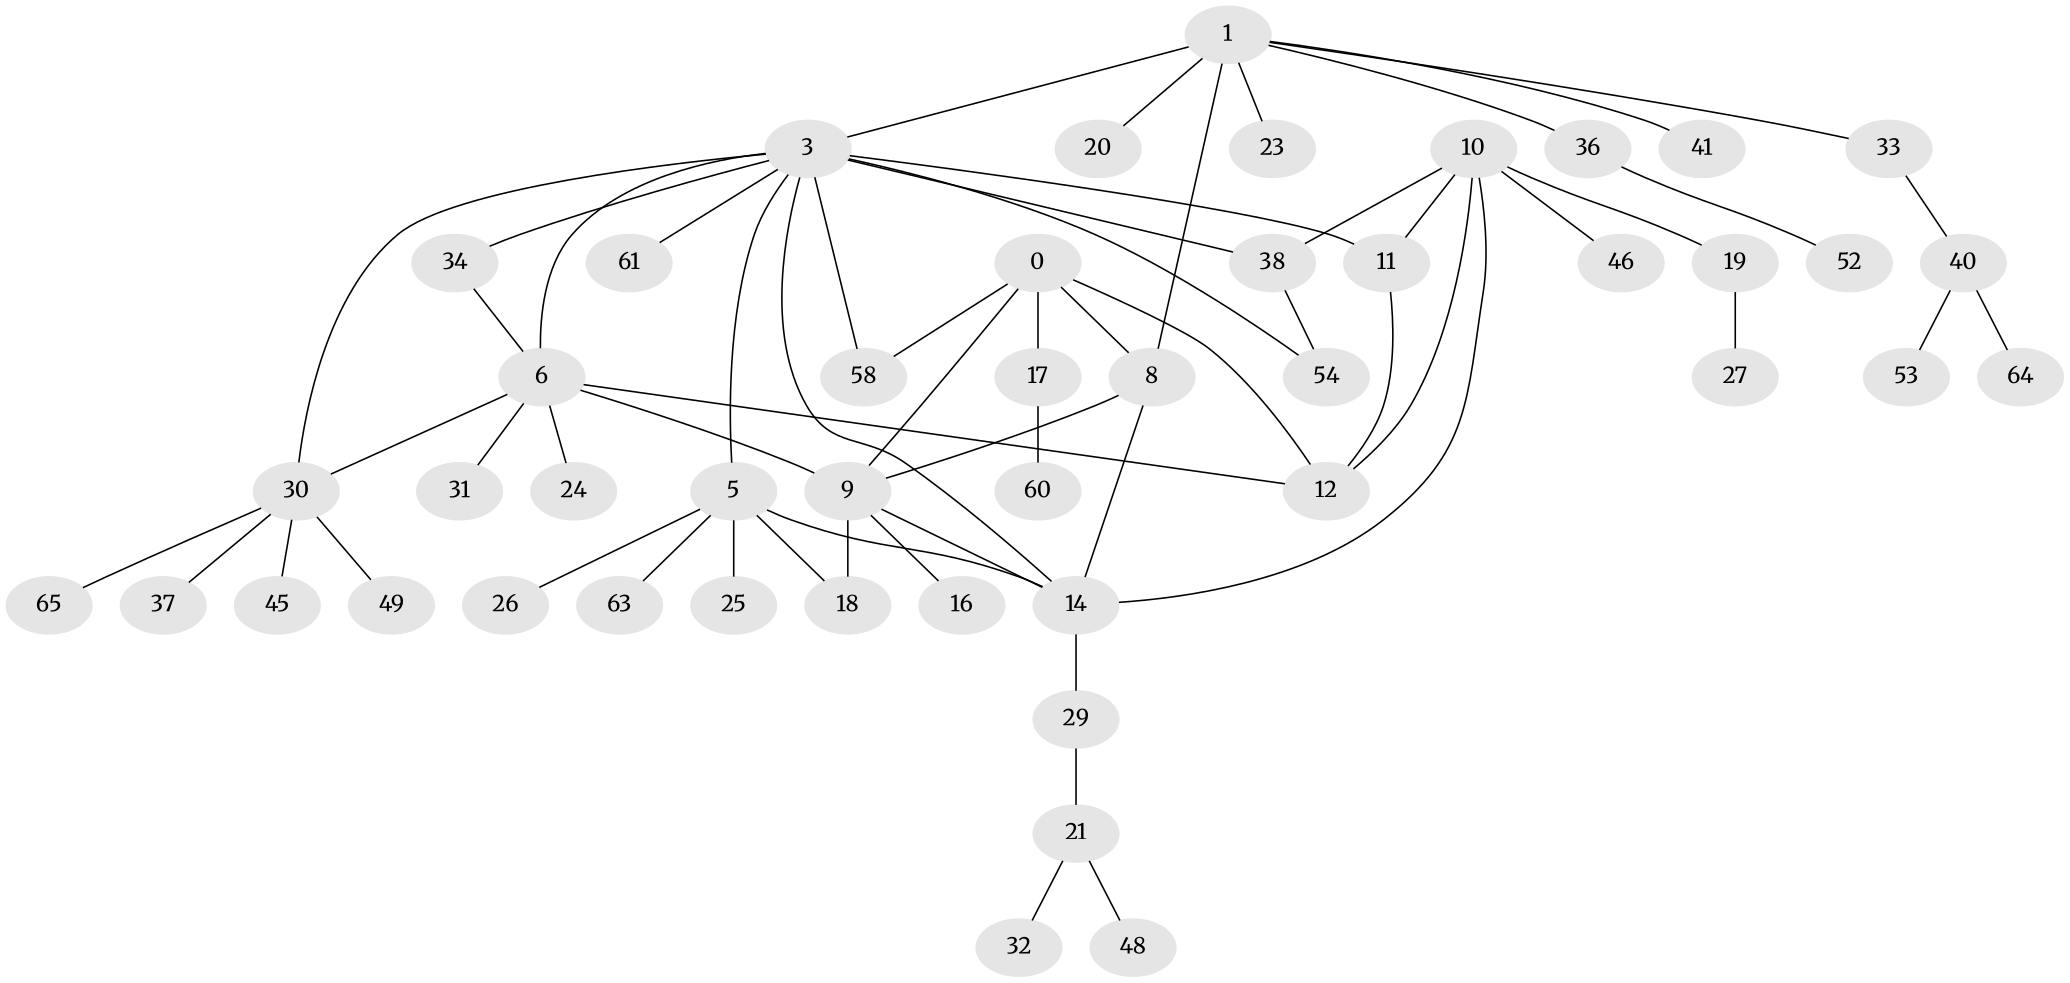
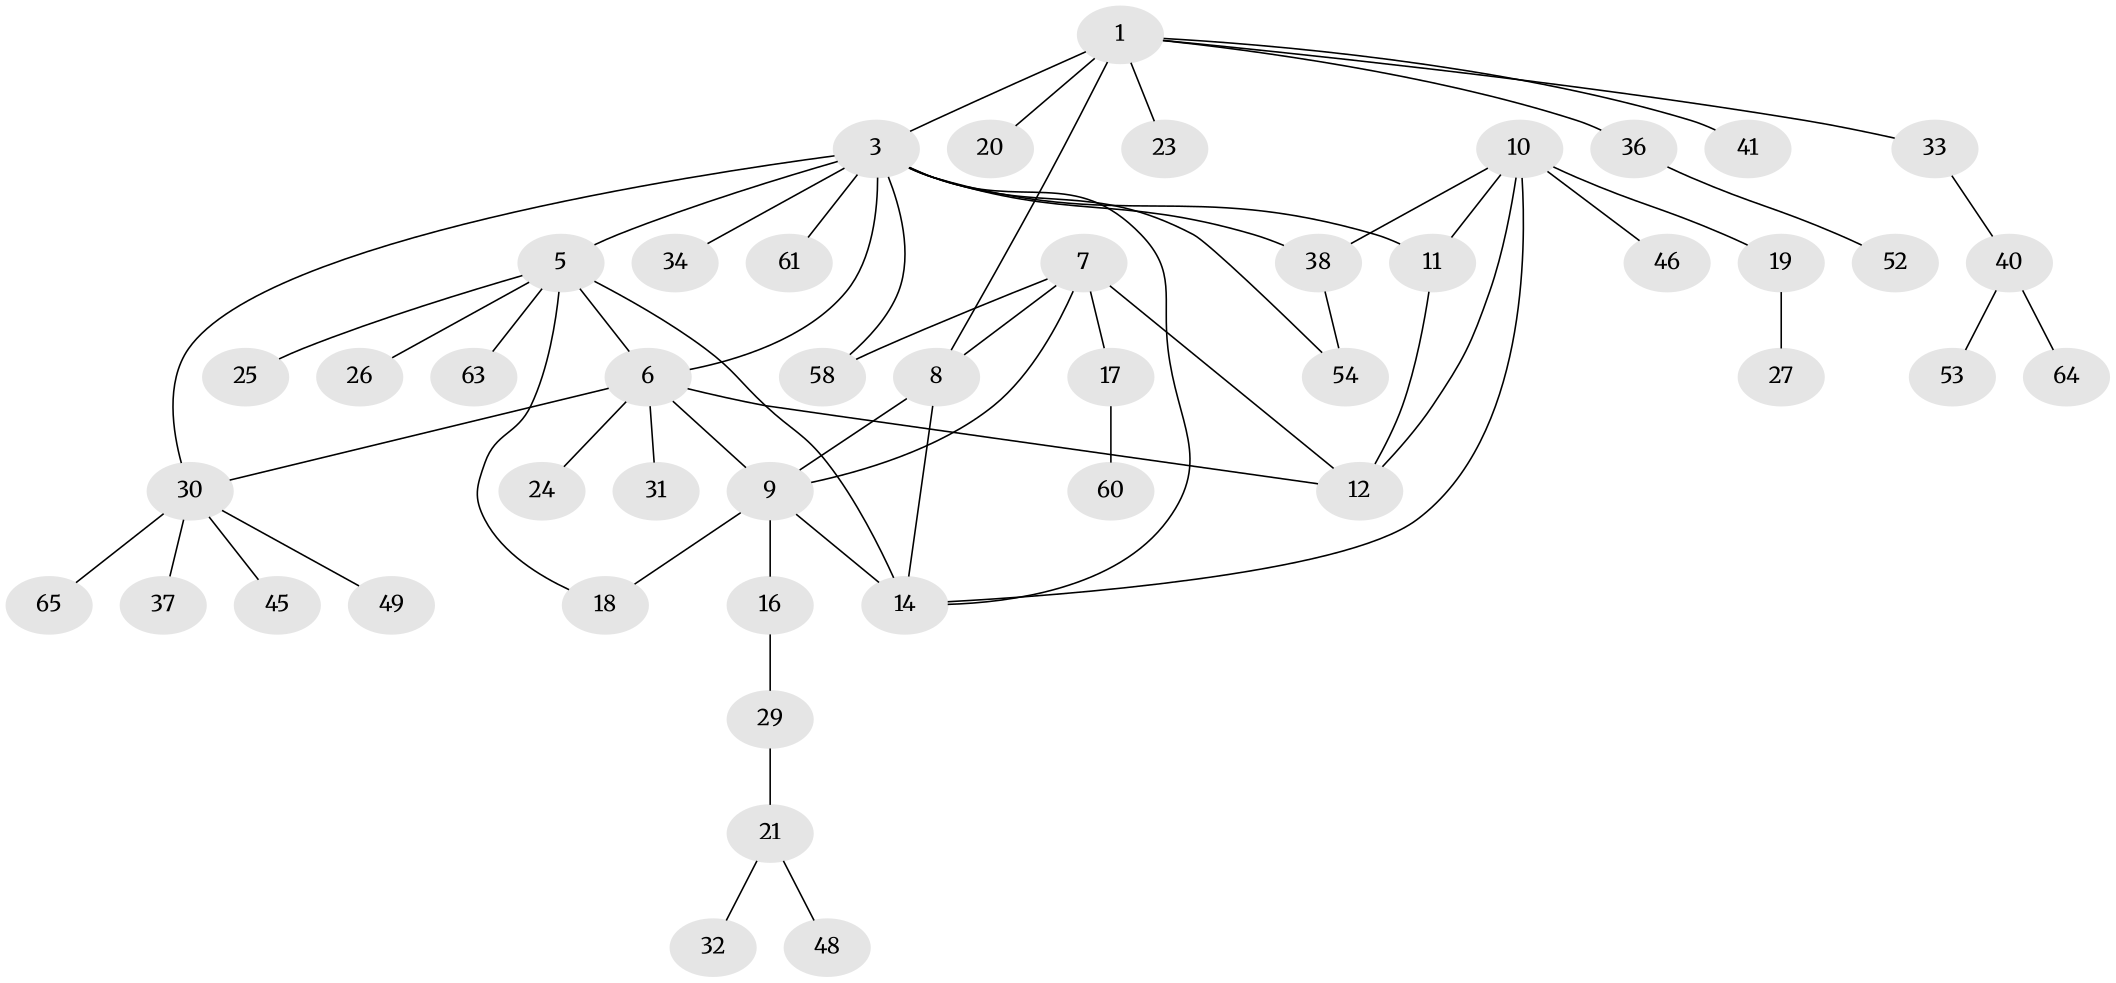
(1038, 263) -> (1084, 263)
(498, 320) -> (605, 320)
(1076, 663) -> (770, 663)
